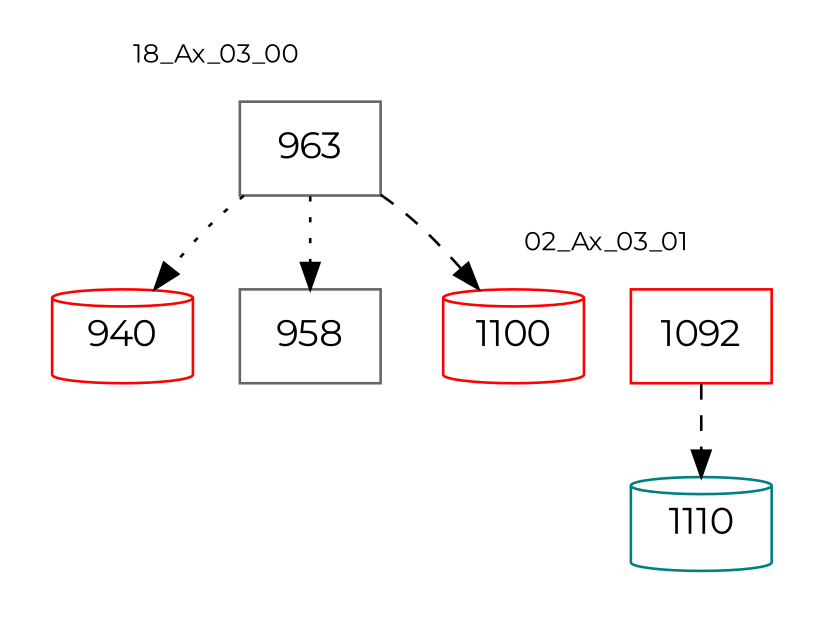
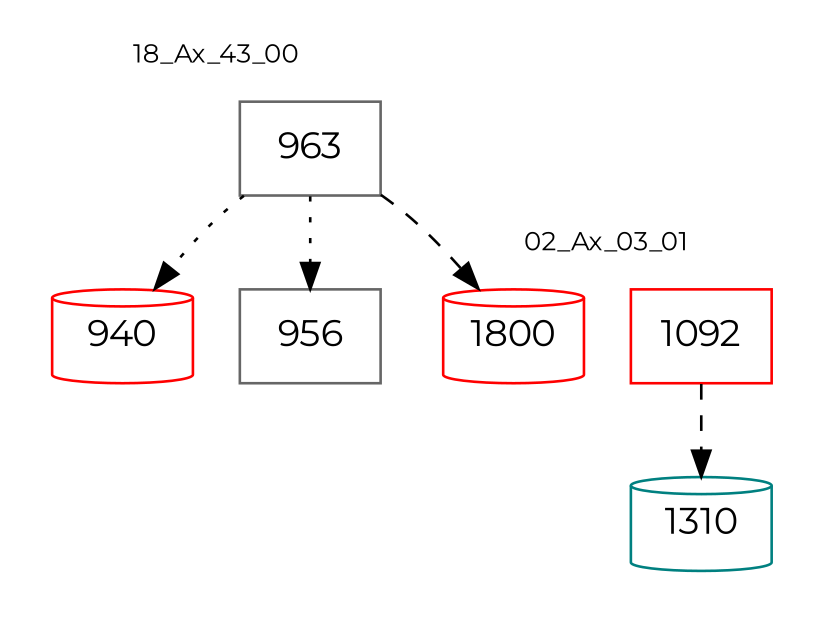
(216, 56) -> (216, 56)
(310, 336) -> (310, 336)
(514, 336) -> (514, 336)
(701, 524) -> (701, 524)
